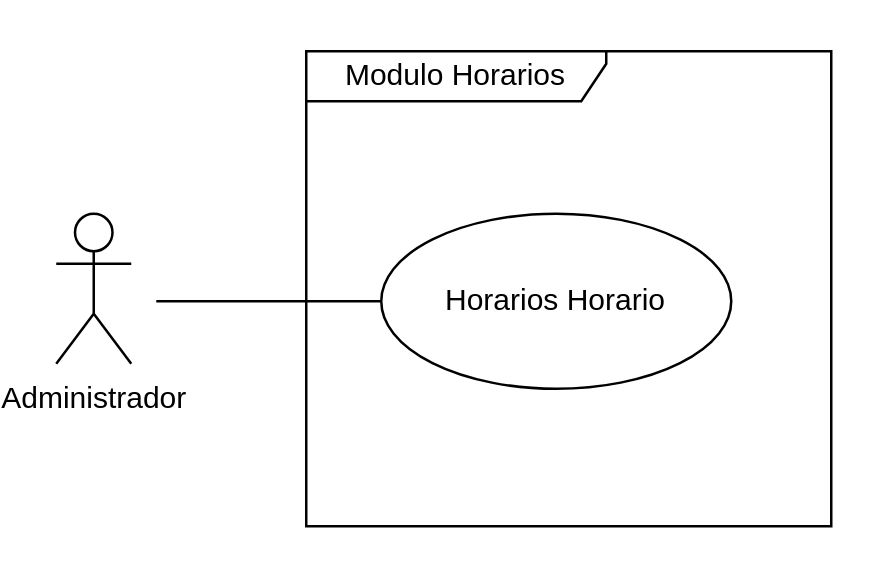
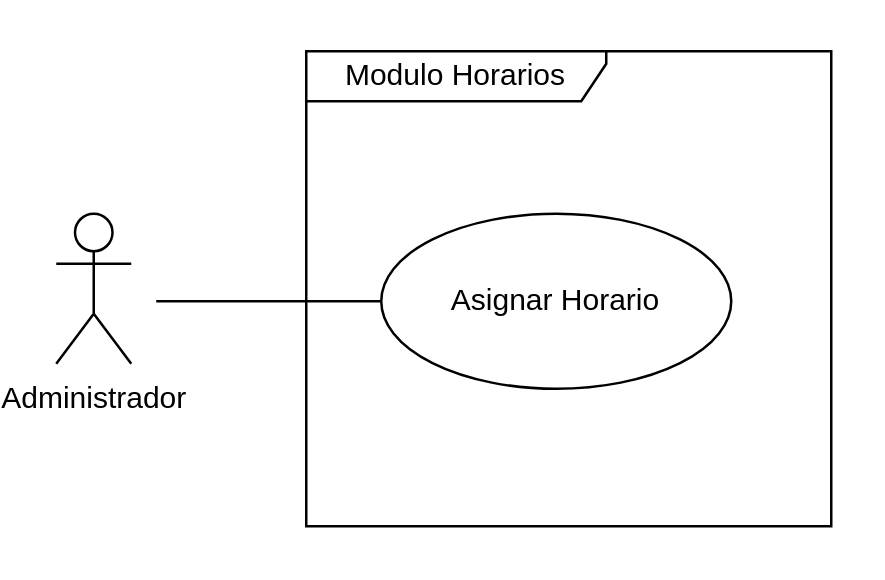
(556, 301) -> (556, 301)
